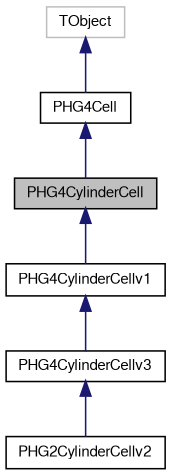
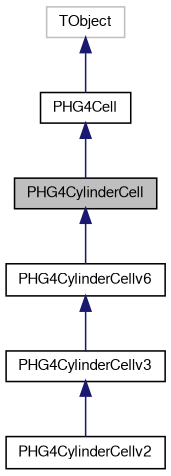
(86, 280) -> (86, 280)
(86, 453) -> (86, 453)
